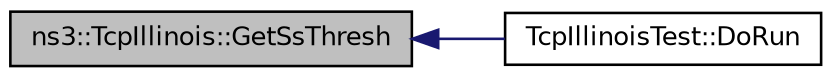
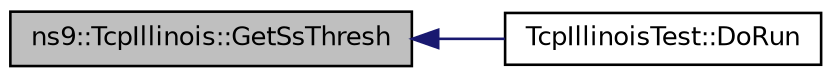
(211, 39) -> (211, 39)
